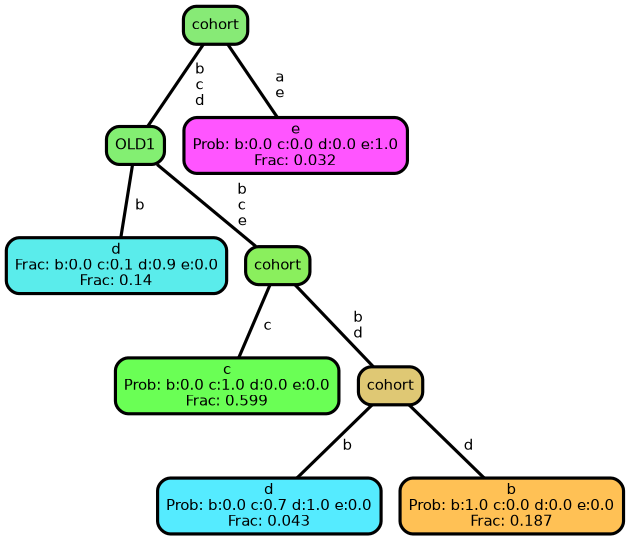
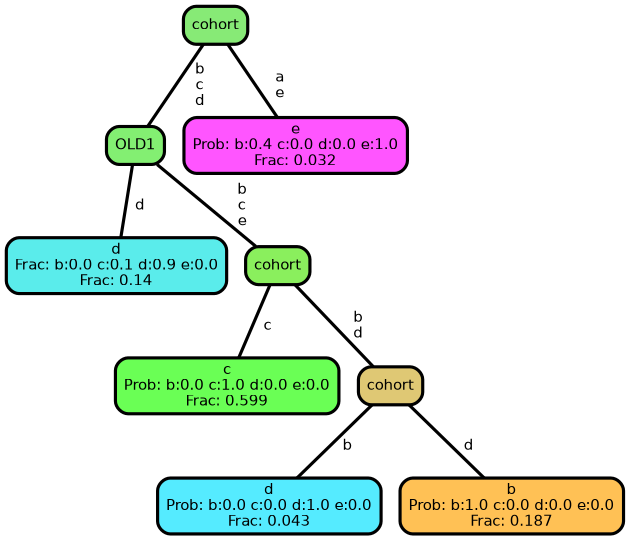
(296, 145) -> (296, 145)
(138, 206) -> (138, 206)
(269, 506) -> (269, 506)
